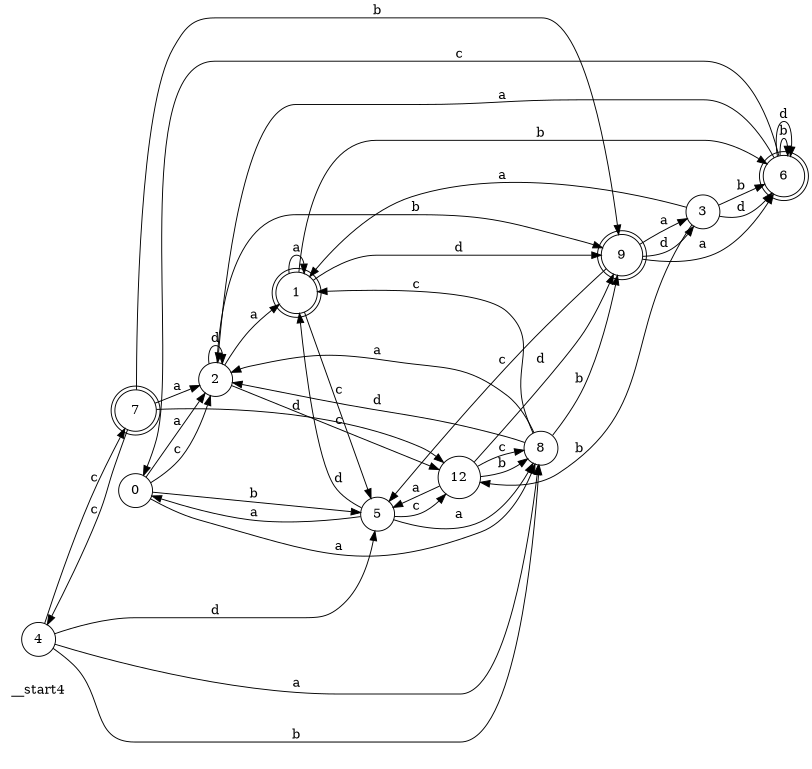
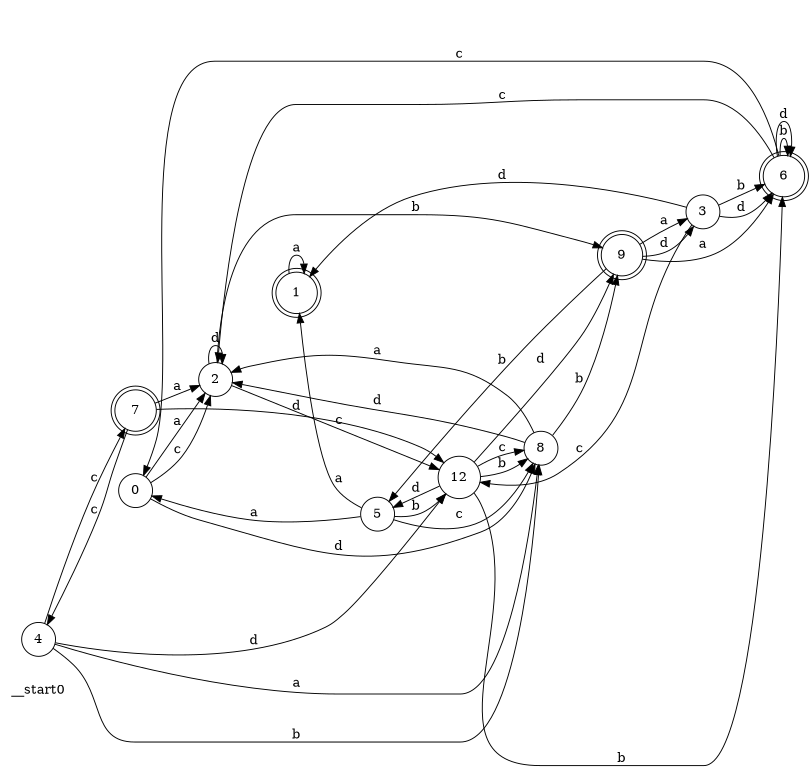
(293, 18) -> none
(502, 96) -> (502, 96)
(486, 140) -> (730, 727)
(502, 176) -> (502, 176)
(449, 255) -> none
(482, 300) -> none
(245, 335) -> none
(502, 360) -> (502, 360)
(335, 396) -> none
(580, 449) -> (580, 449)
(339, 479) -> (339, 479)
(416, 488) -> (416, 488)
(252, 502) -> none
(416, 506) -> (416, 506)
(459, 515) -> (459, 515)
(339, 547) -> (339, 547)
(236, 618) -> (276, 644)
(39, 690) -> (39, 690)
